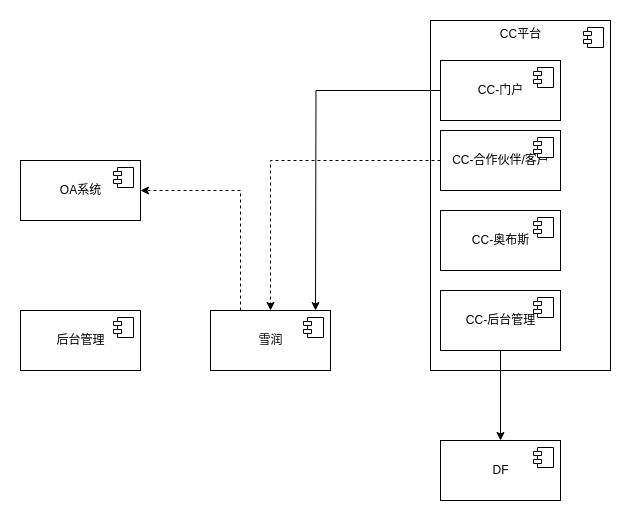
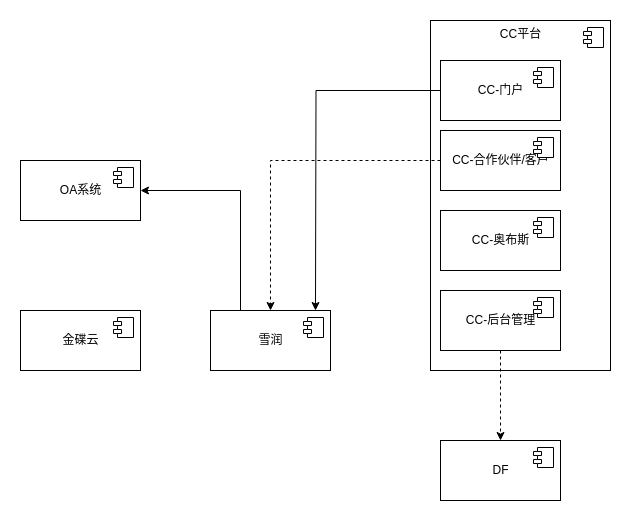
(241, 204) -> (241, 204)
(81, 341) -> (81, 341)
(501, 393) -> (501, 393)
